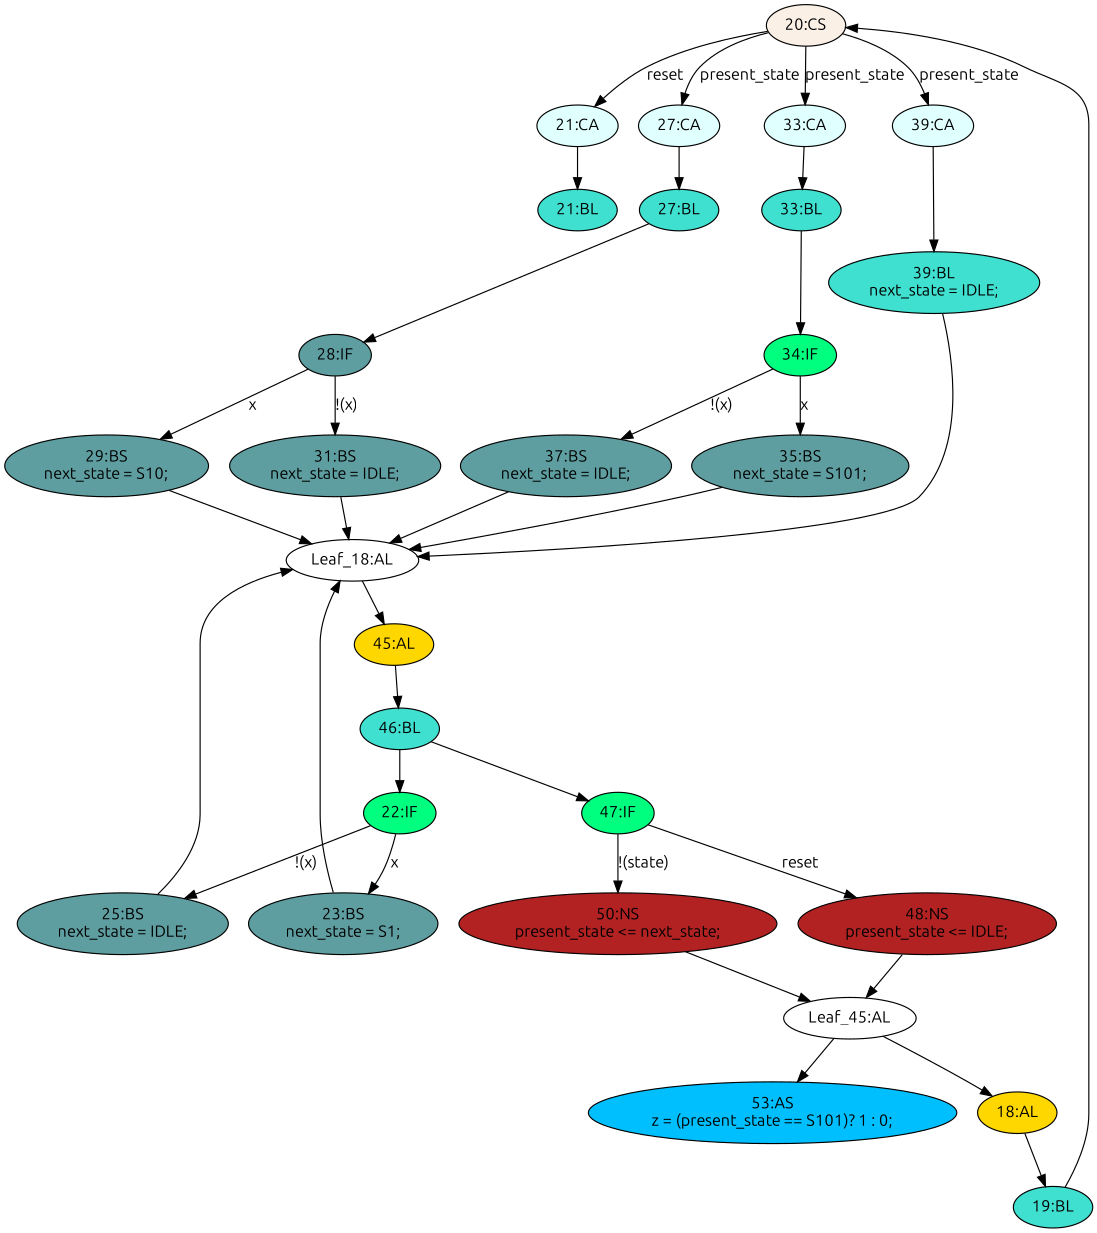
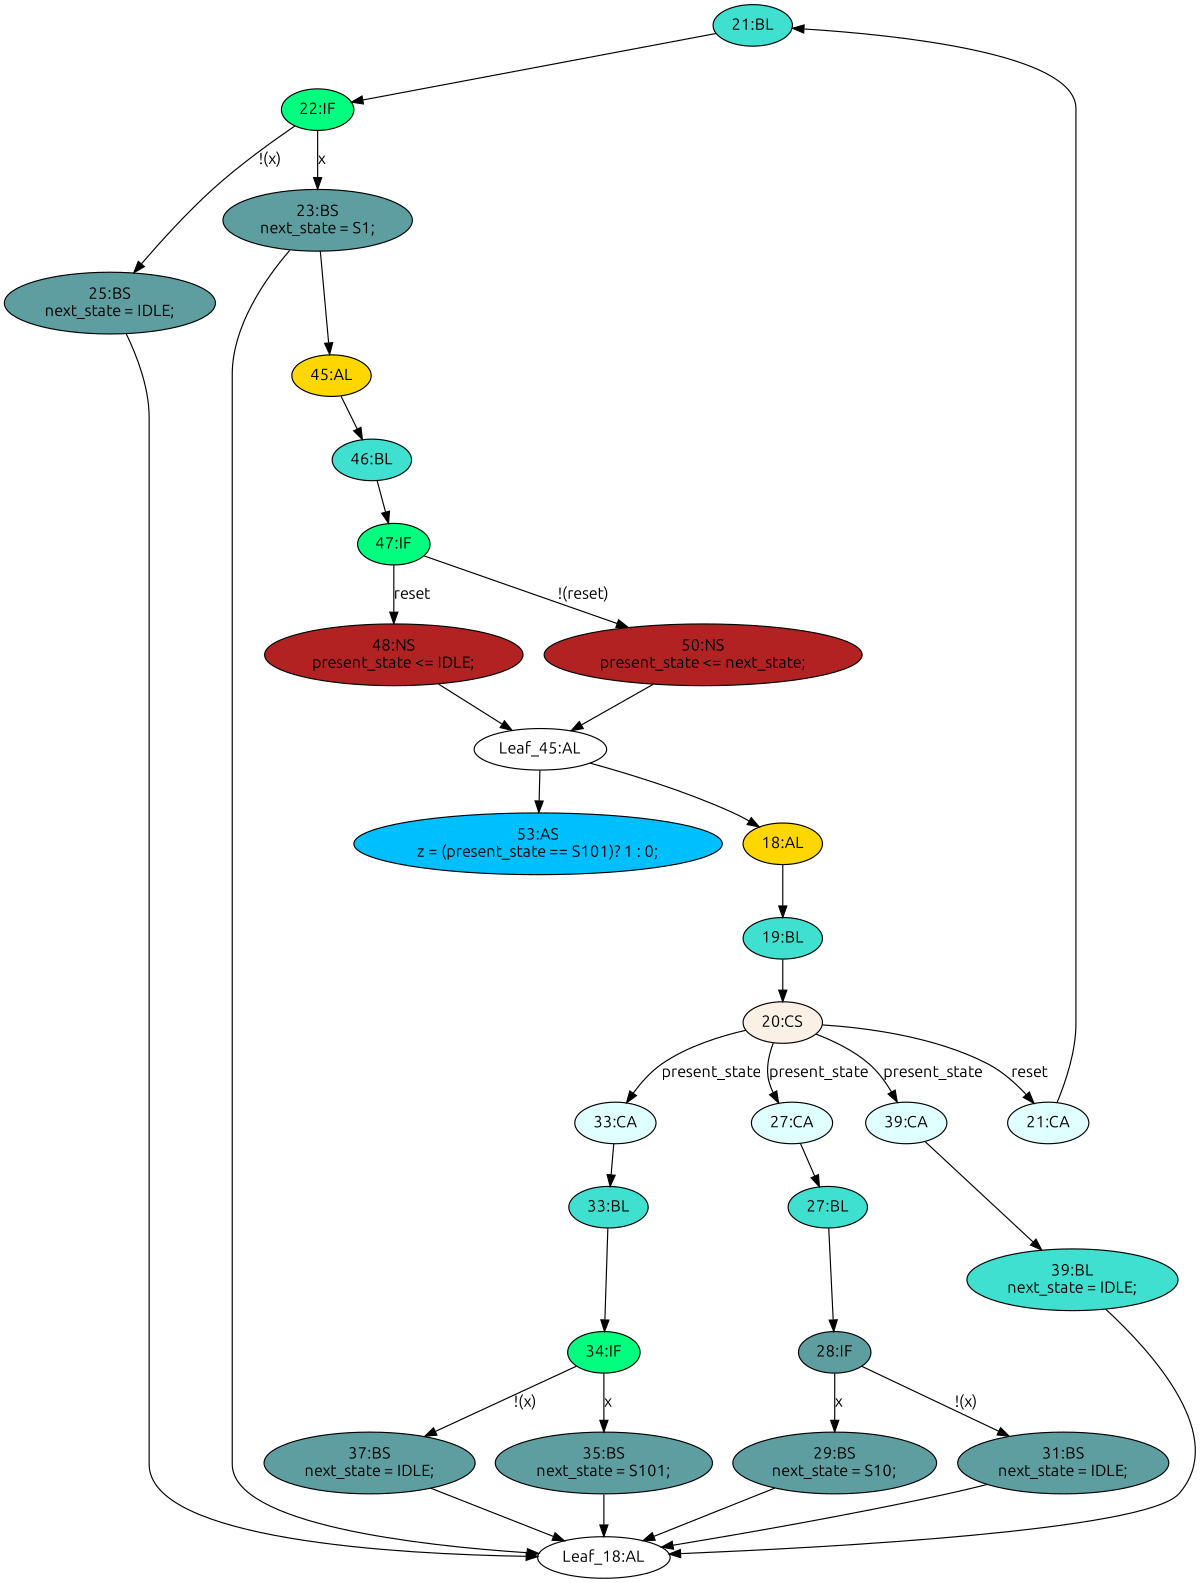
(371, 597) -> (324, 297)
(400, 765) -> (539, 67)
(644, 863) -> (584, 594)
